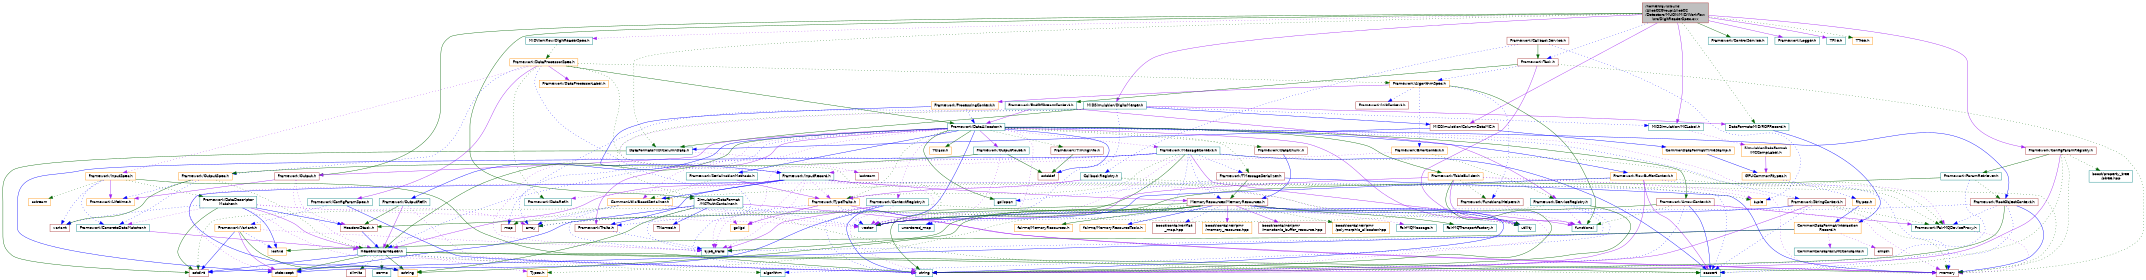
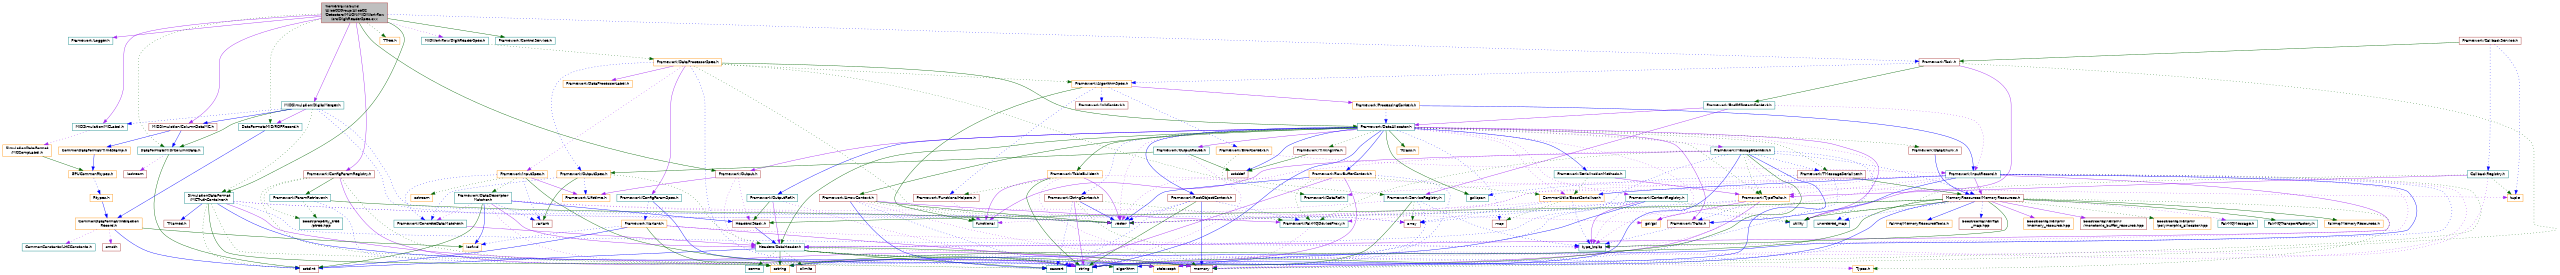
(1836, 41) -> none
(1766, 163) -> (61, 163)
(1986, 188) -> (309, 209)
(1740, 202) -> (1543, 260)
(1385, 210) -> (1878, 209)
